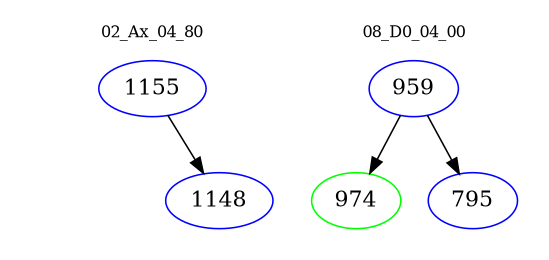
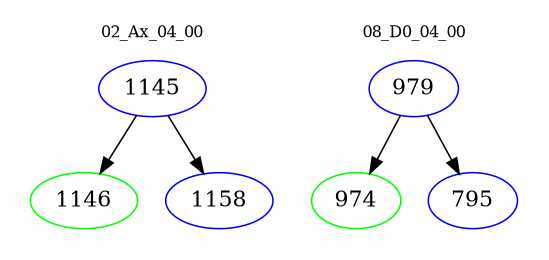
(152, 33) -> (152, 33)
(152, 89) -> (152, 89)
(414, 89) -> (414, 89)
none -> (84, 201)
(219, 201) -> (219, 201)
